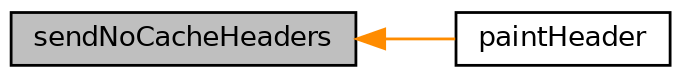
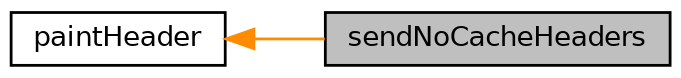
(420, 39) -> (290, 39)
